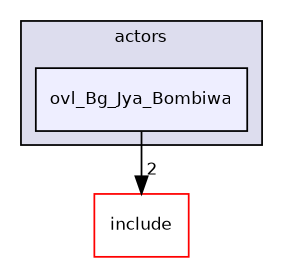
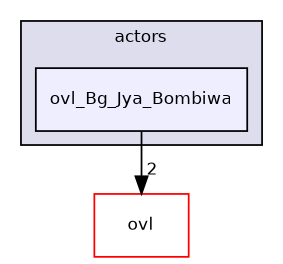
(142, 225) -> (142, 225)
